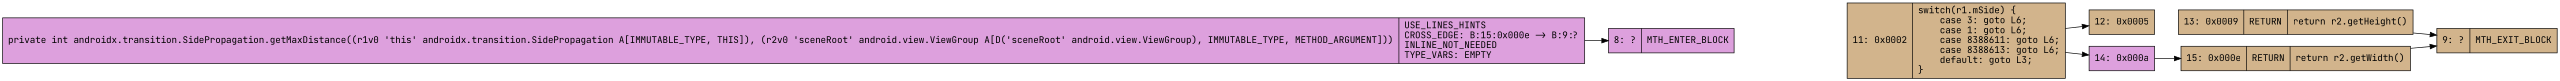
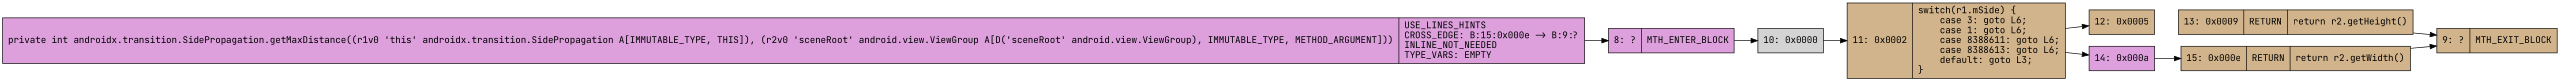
none -> (1791, 41)
